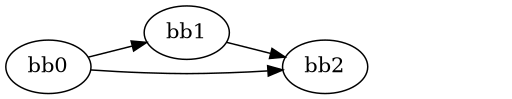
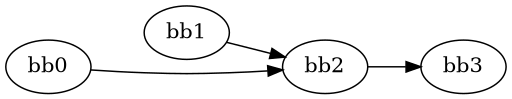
(110, 52) -> none
none -> (464, 67)
